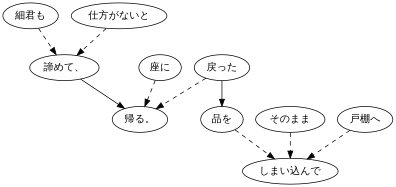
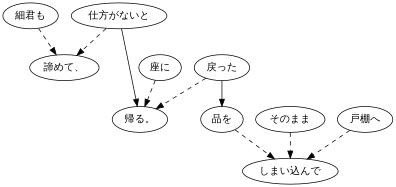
(100, 92) -> (129, 64)
